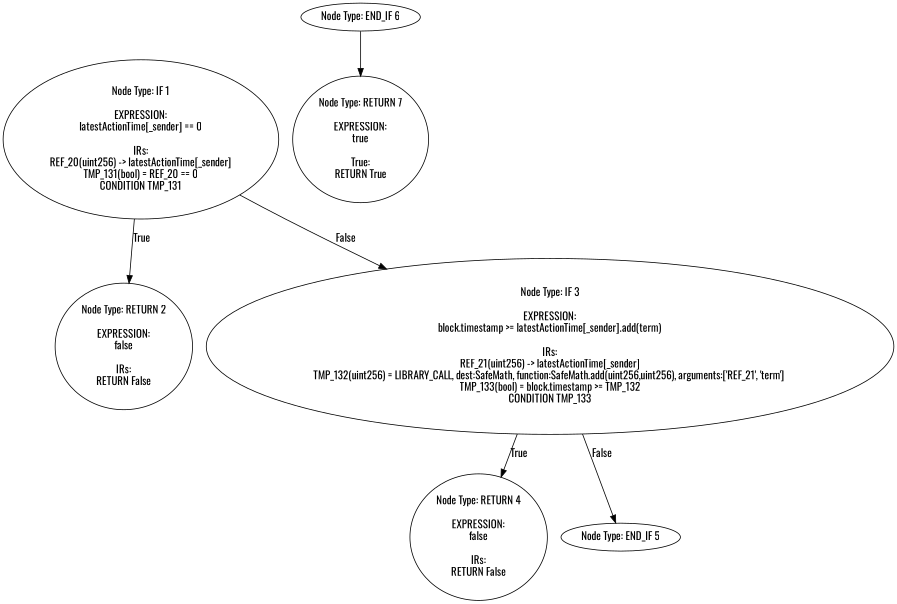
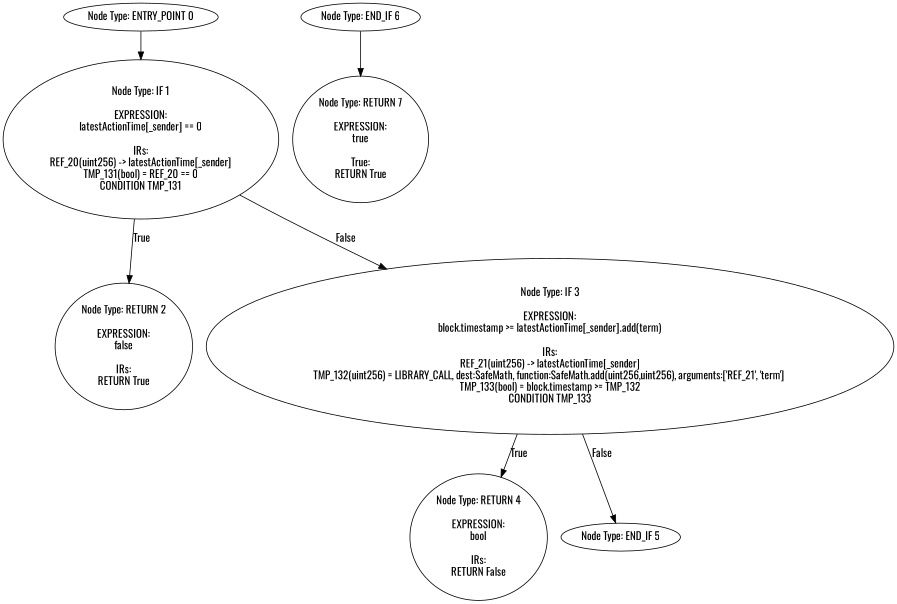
none -> (141, 17)
(124, 346) -> (124, 346)
(479, 537) -> (479, 537)
